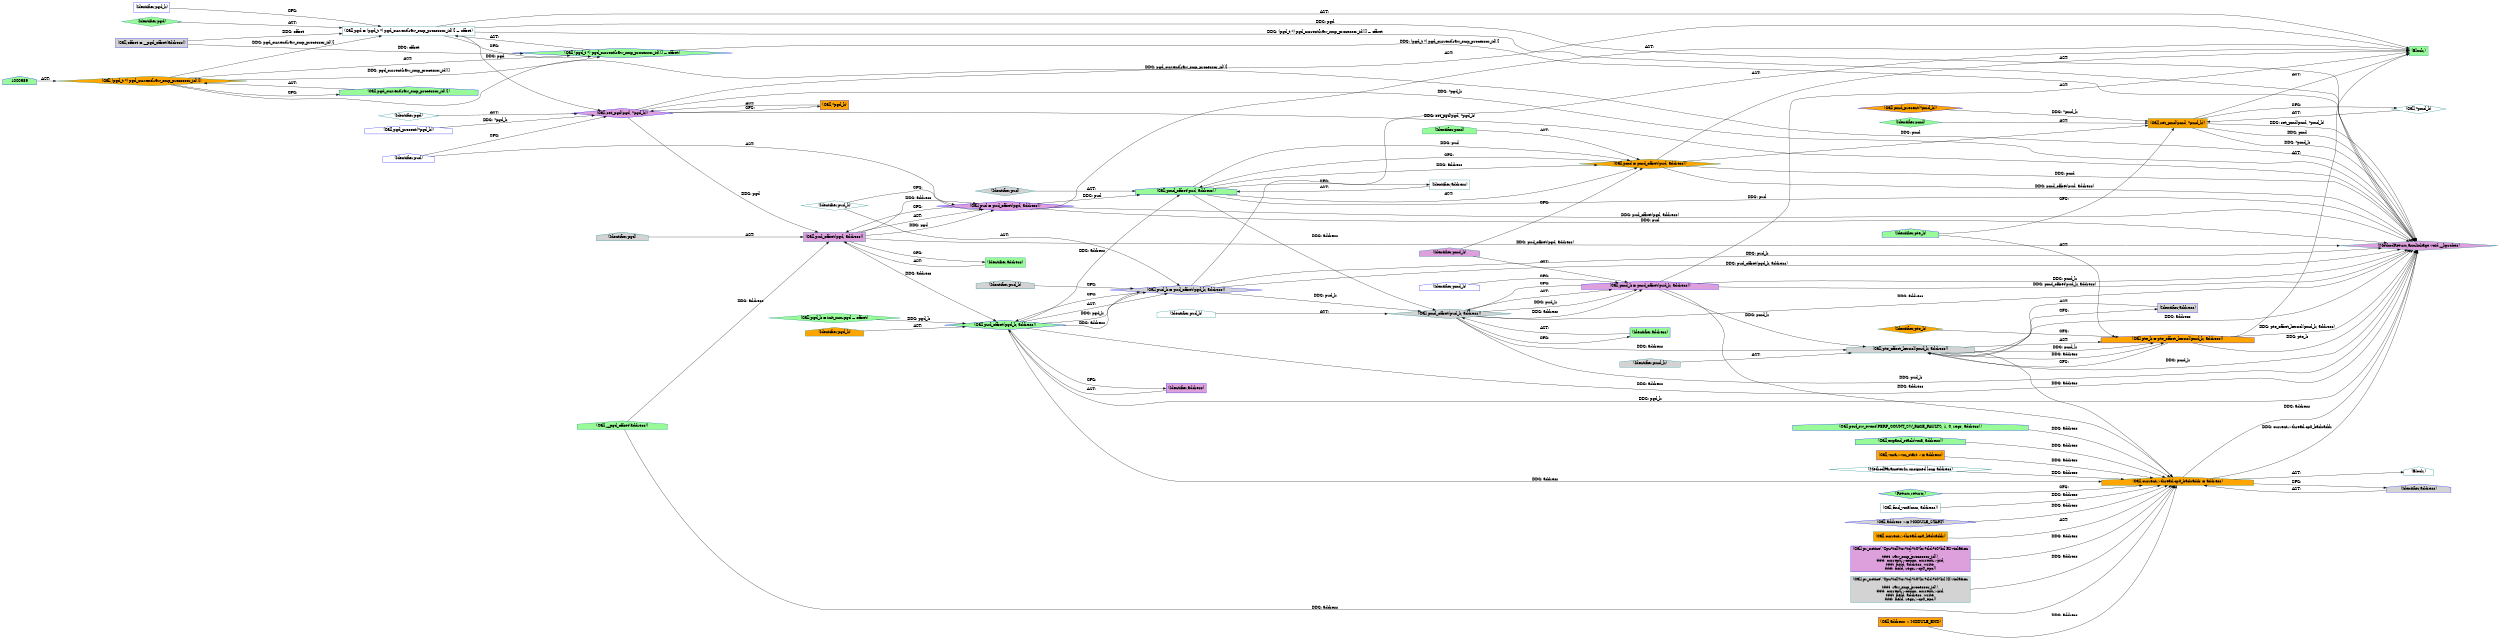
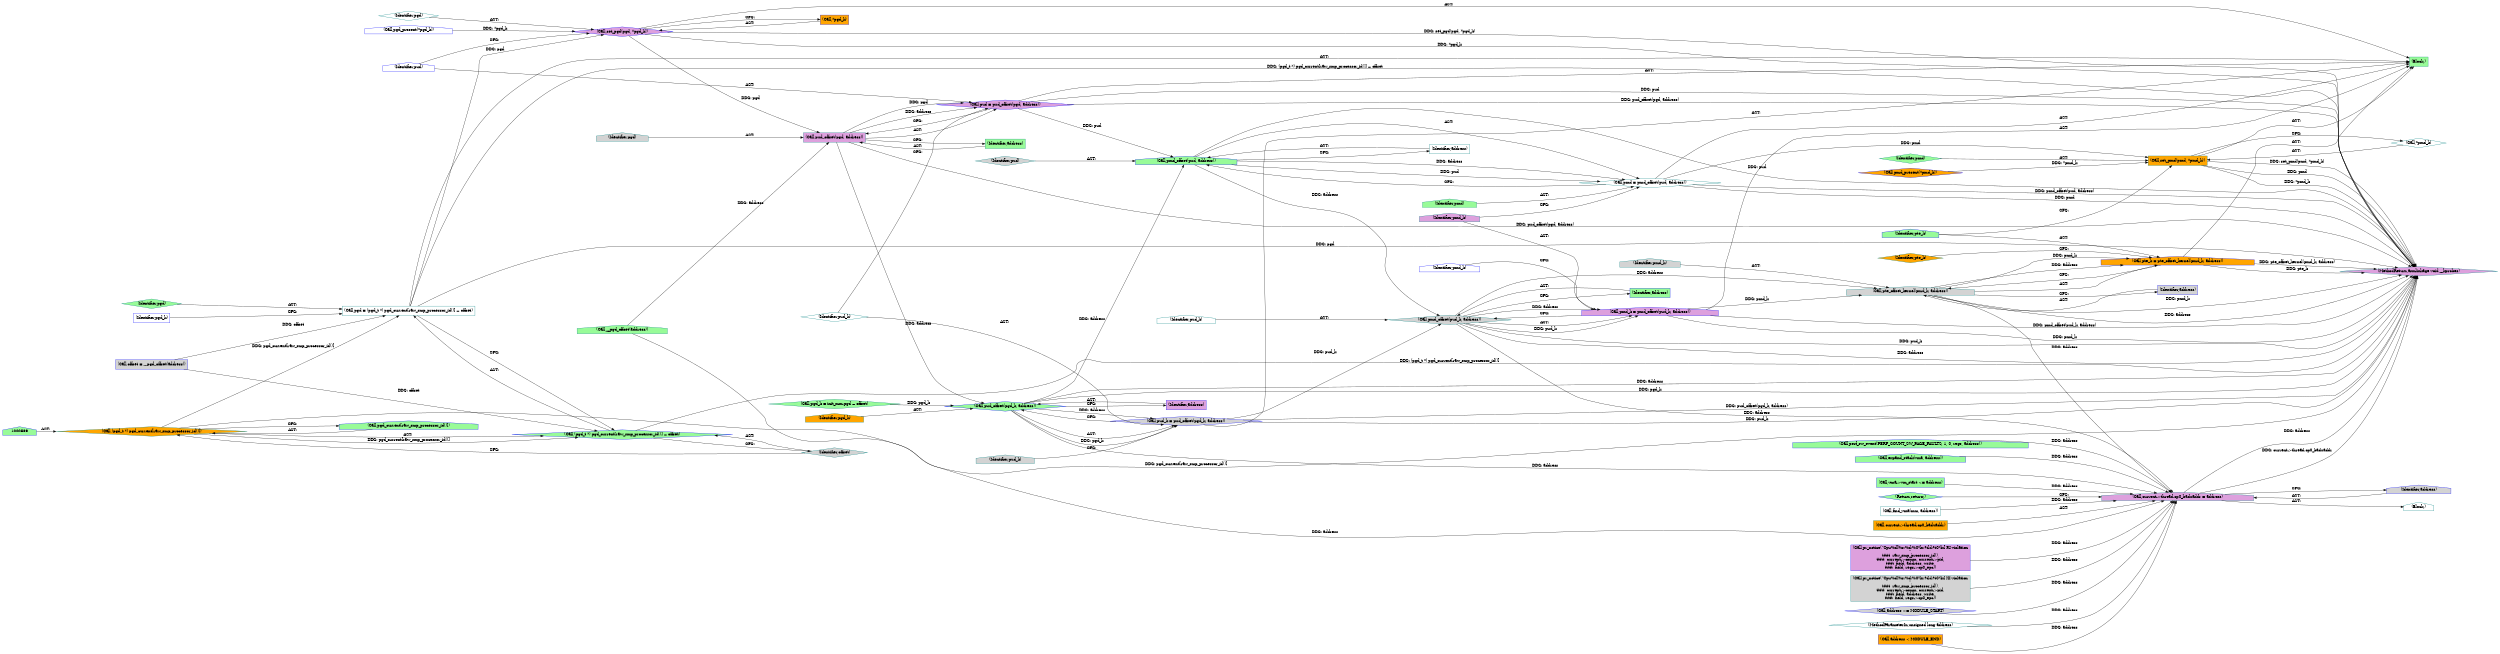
(1650, 164) -> (1650, 183)
(1914, 403) -> (1812, 416)
none -> (834, 453)
(1910, 455) -> (1910, 483)
(2178, 482) -> (2178, 497)
